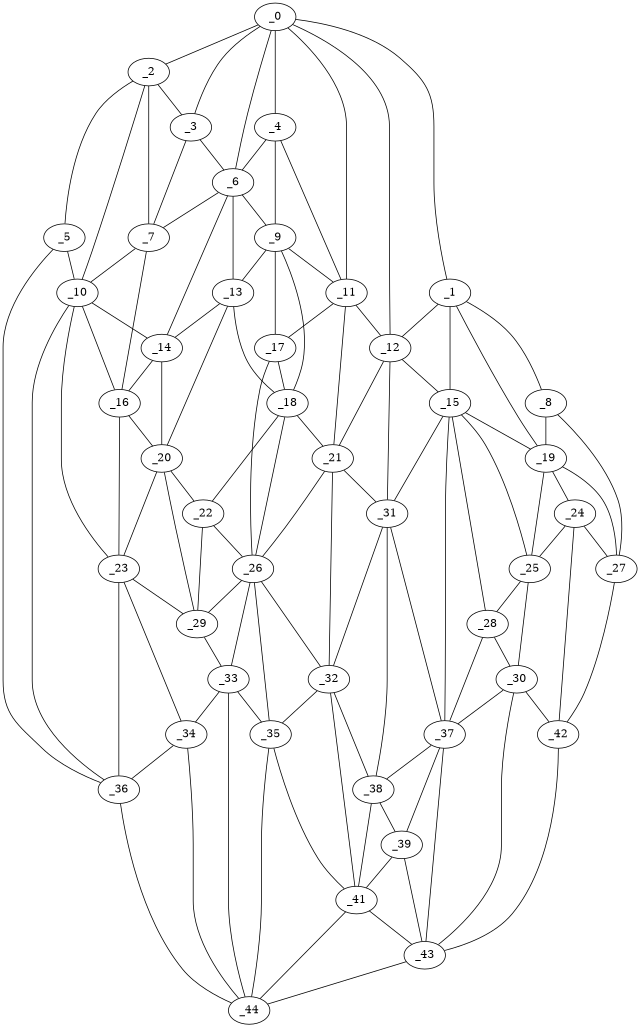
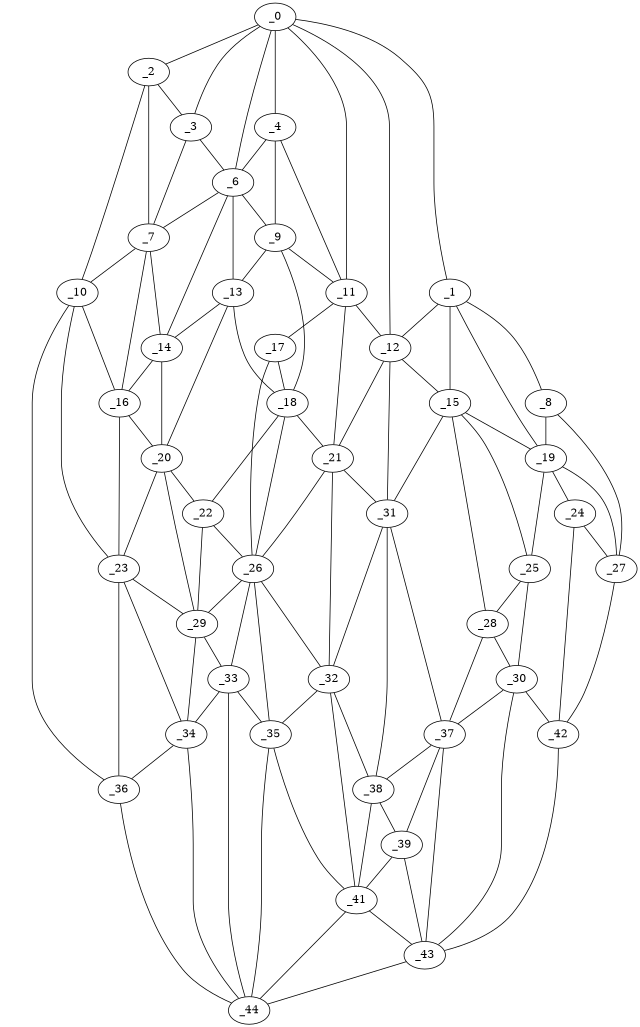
(64, 238) -> none
(275, 293) -> none
(120, 321) -> (155, 293)
(552, 541) -> none
(445, 569) -> none
none -> (192, 679)
